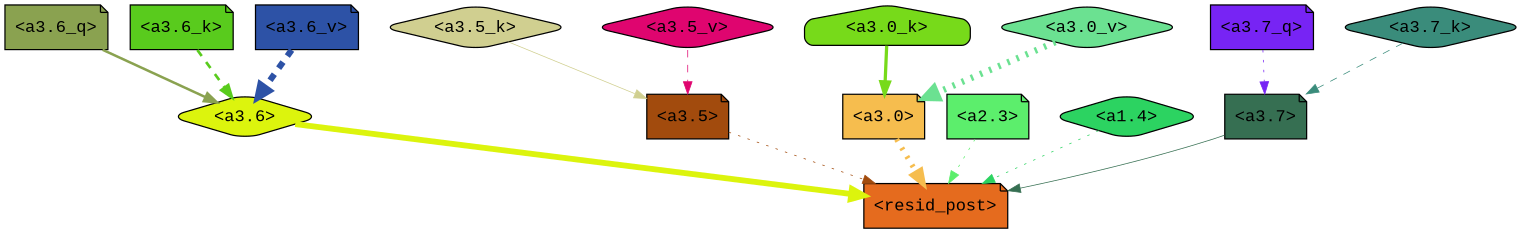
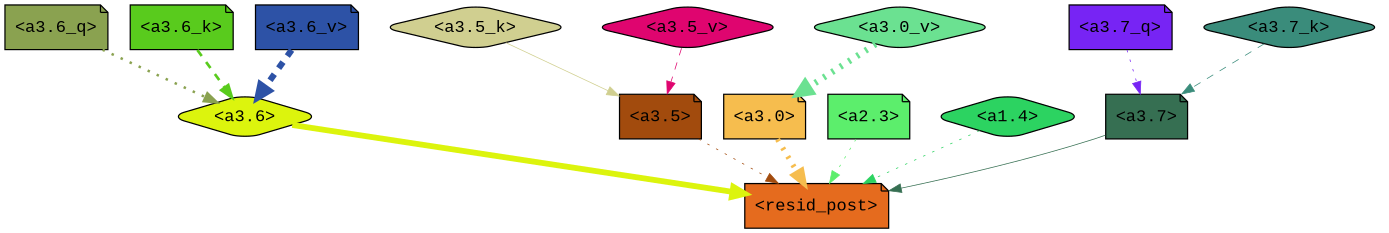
(887, 27) -> none
(154, 73) -> (154, 73)
